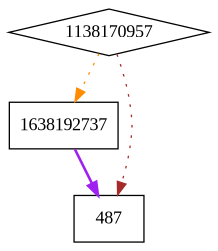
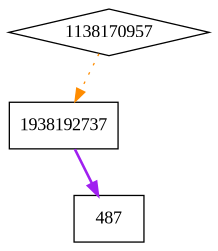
(132, 118) -> none
(64, 126) -> (64, 126)
